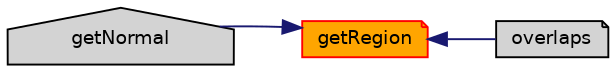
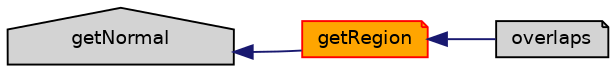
(251, 26) -> (277, 52)
